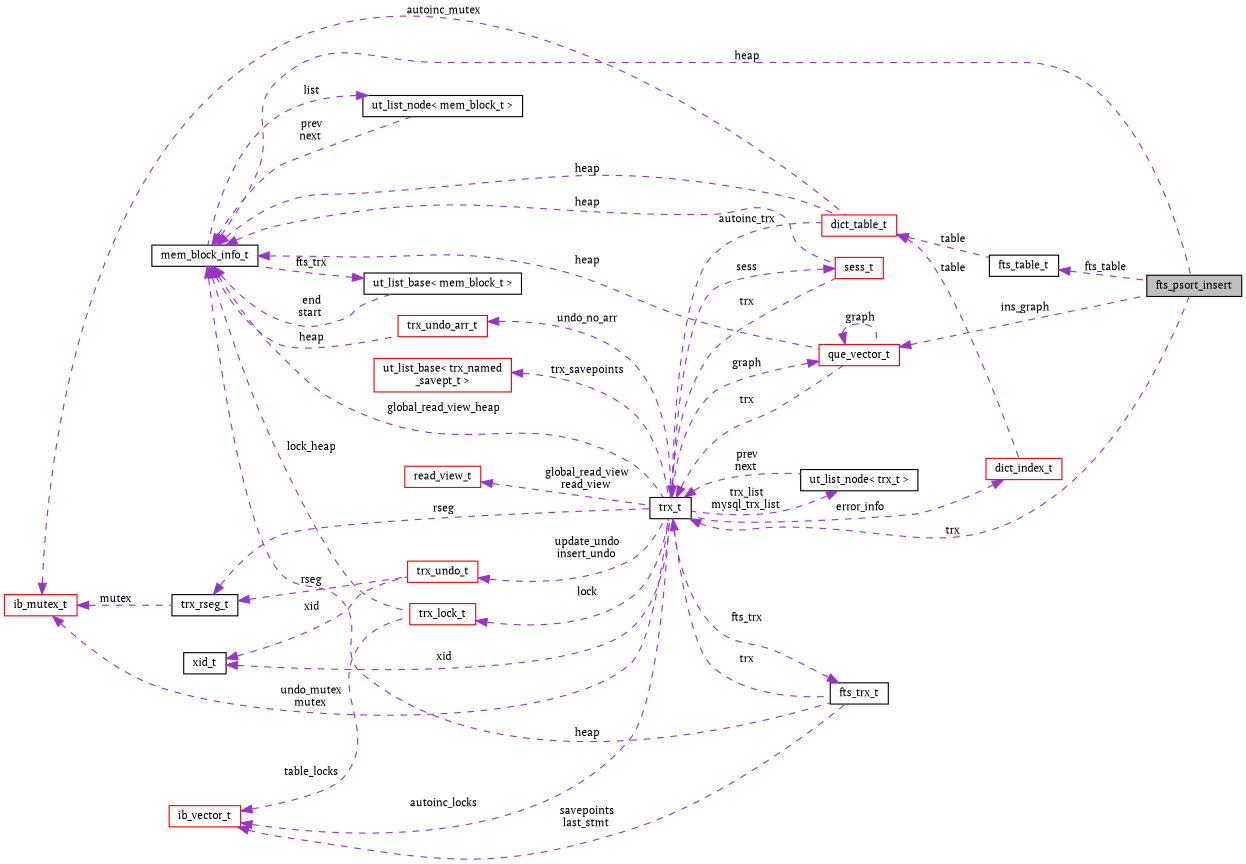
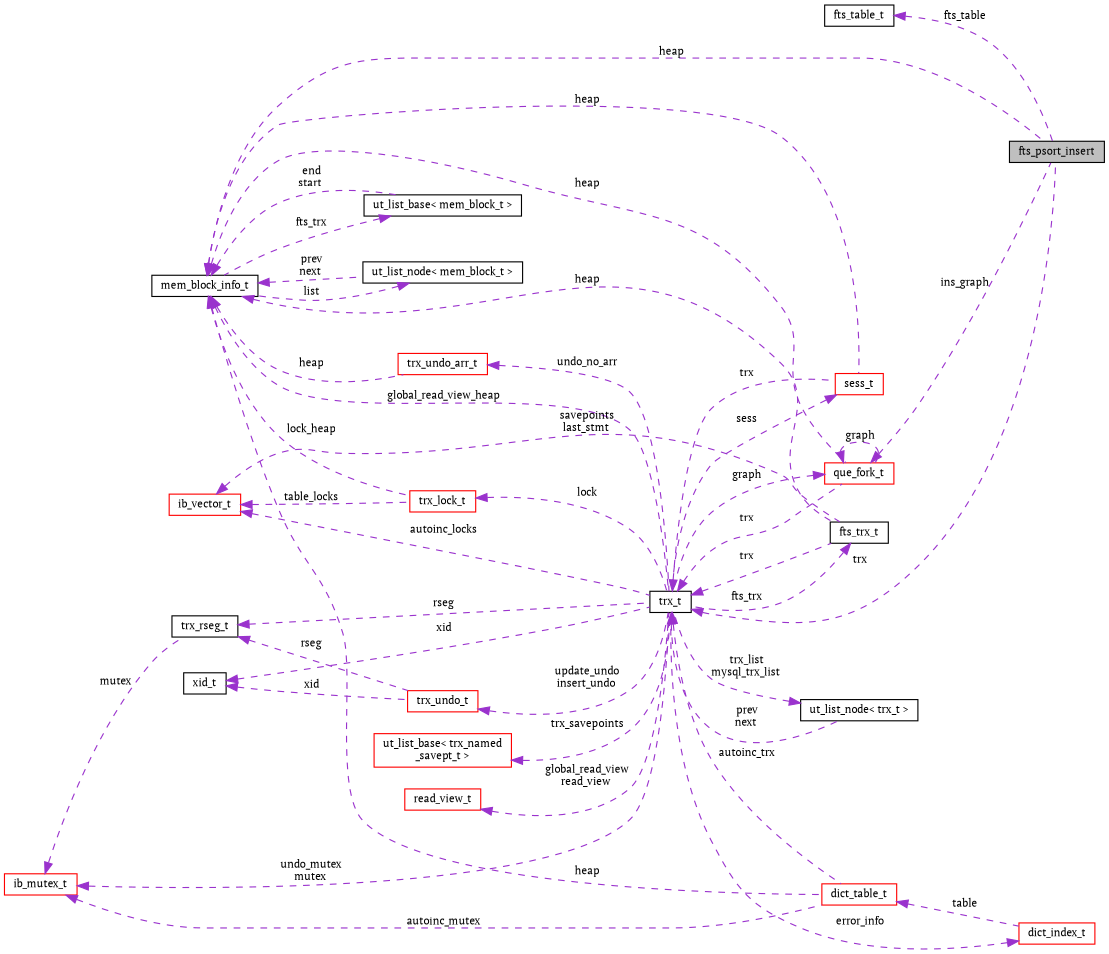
(949, 247) -> none
(859, 355) -> (859, 473)
